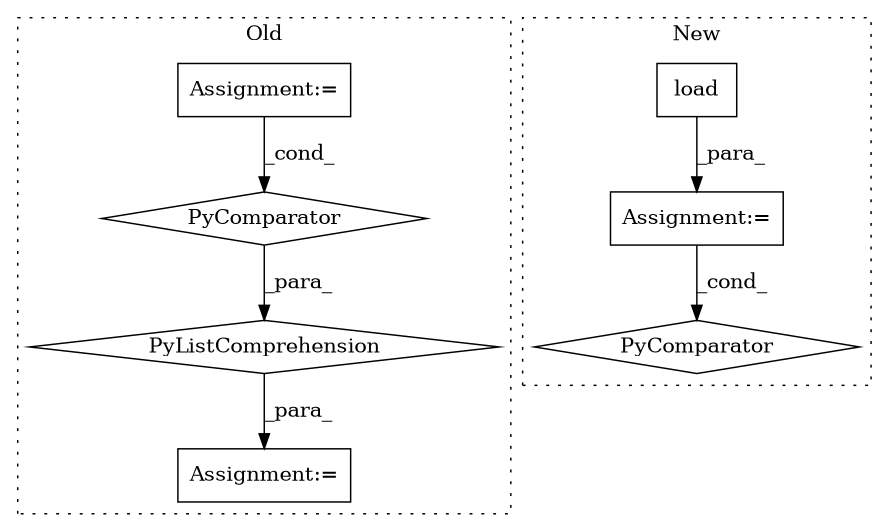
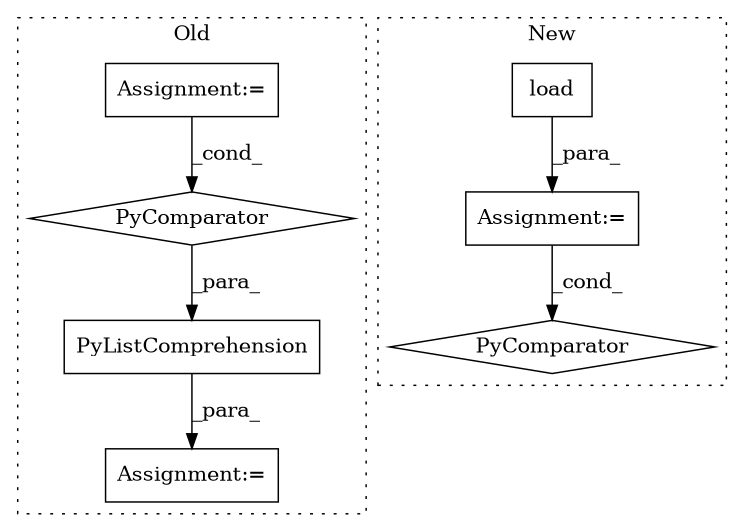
(264, 347) -> (192, 347)
